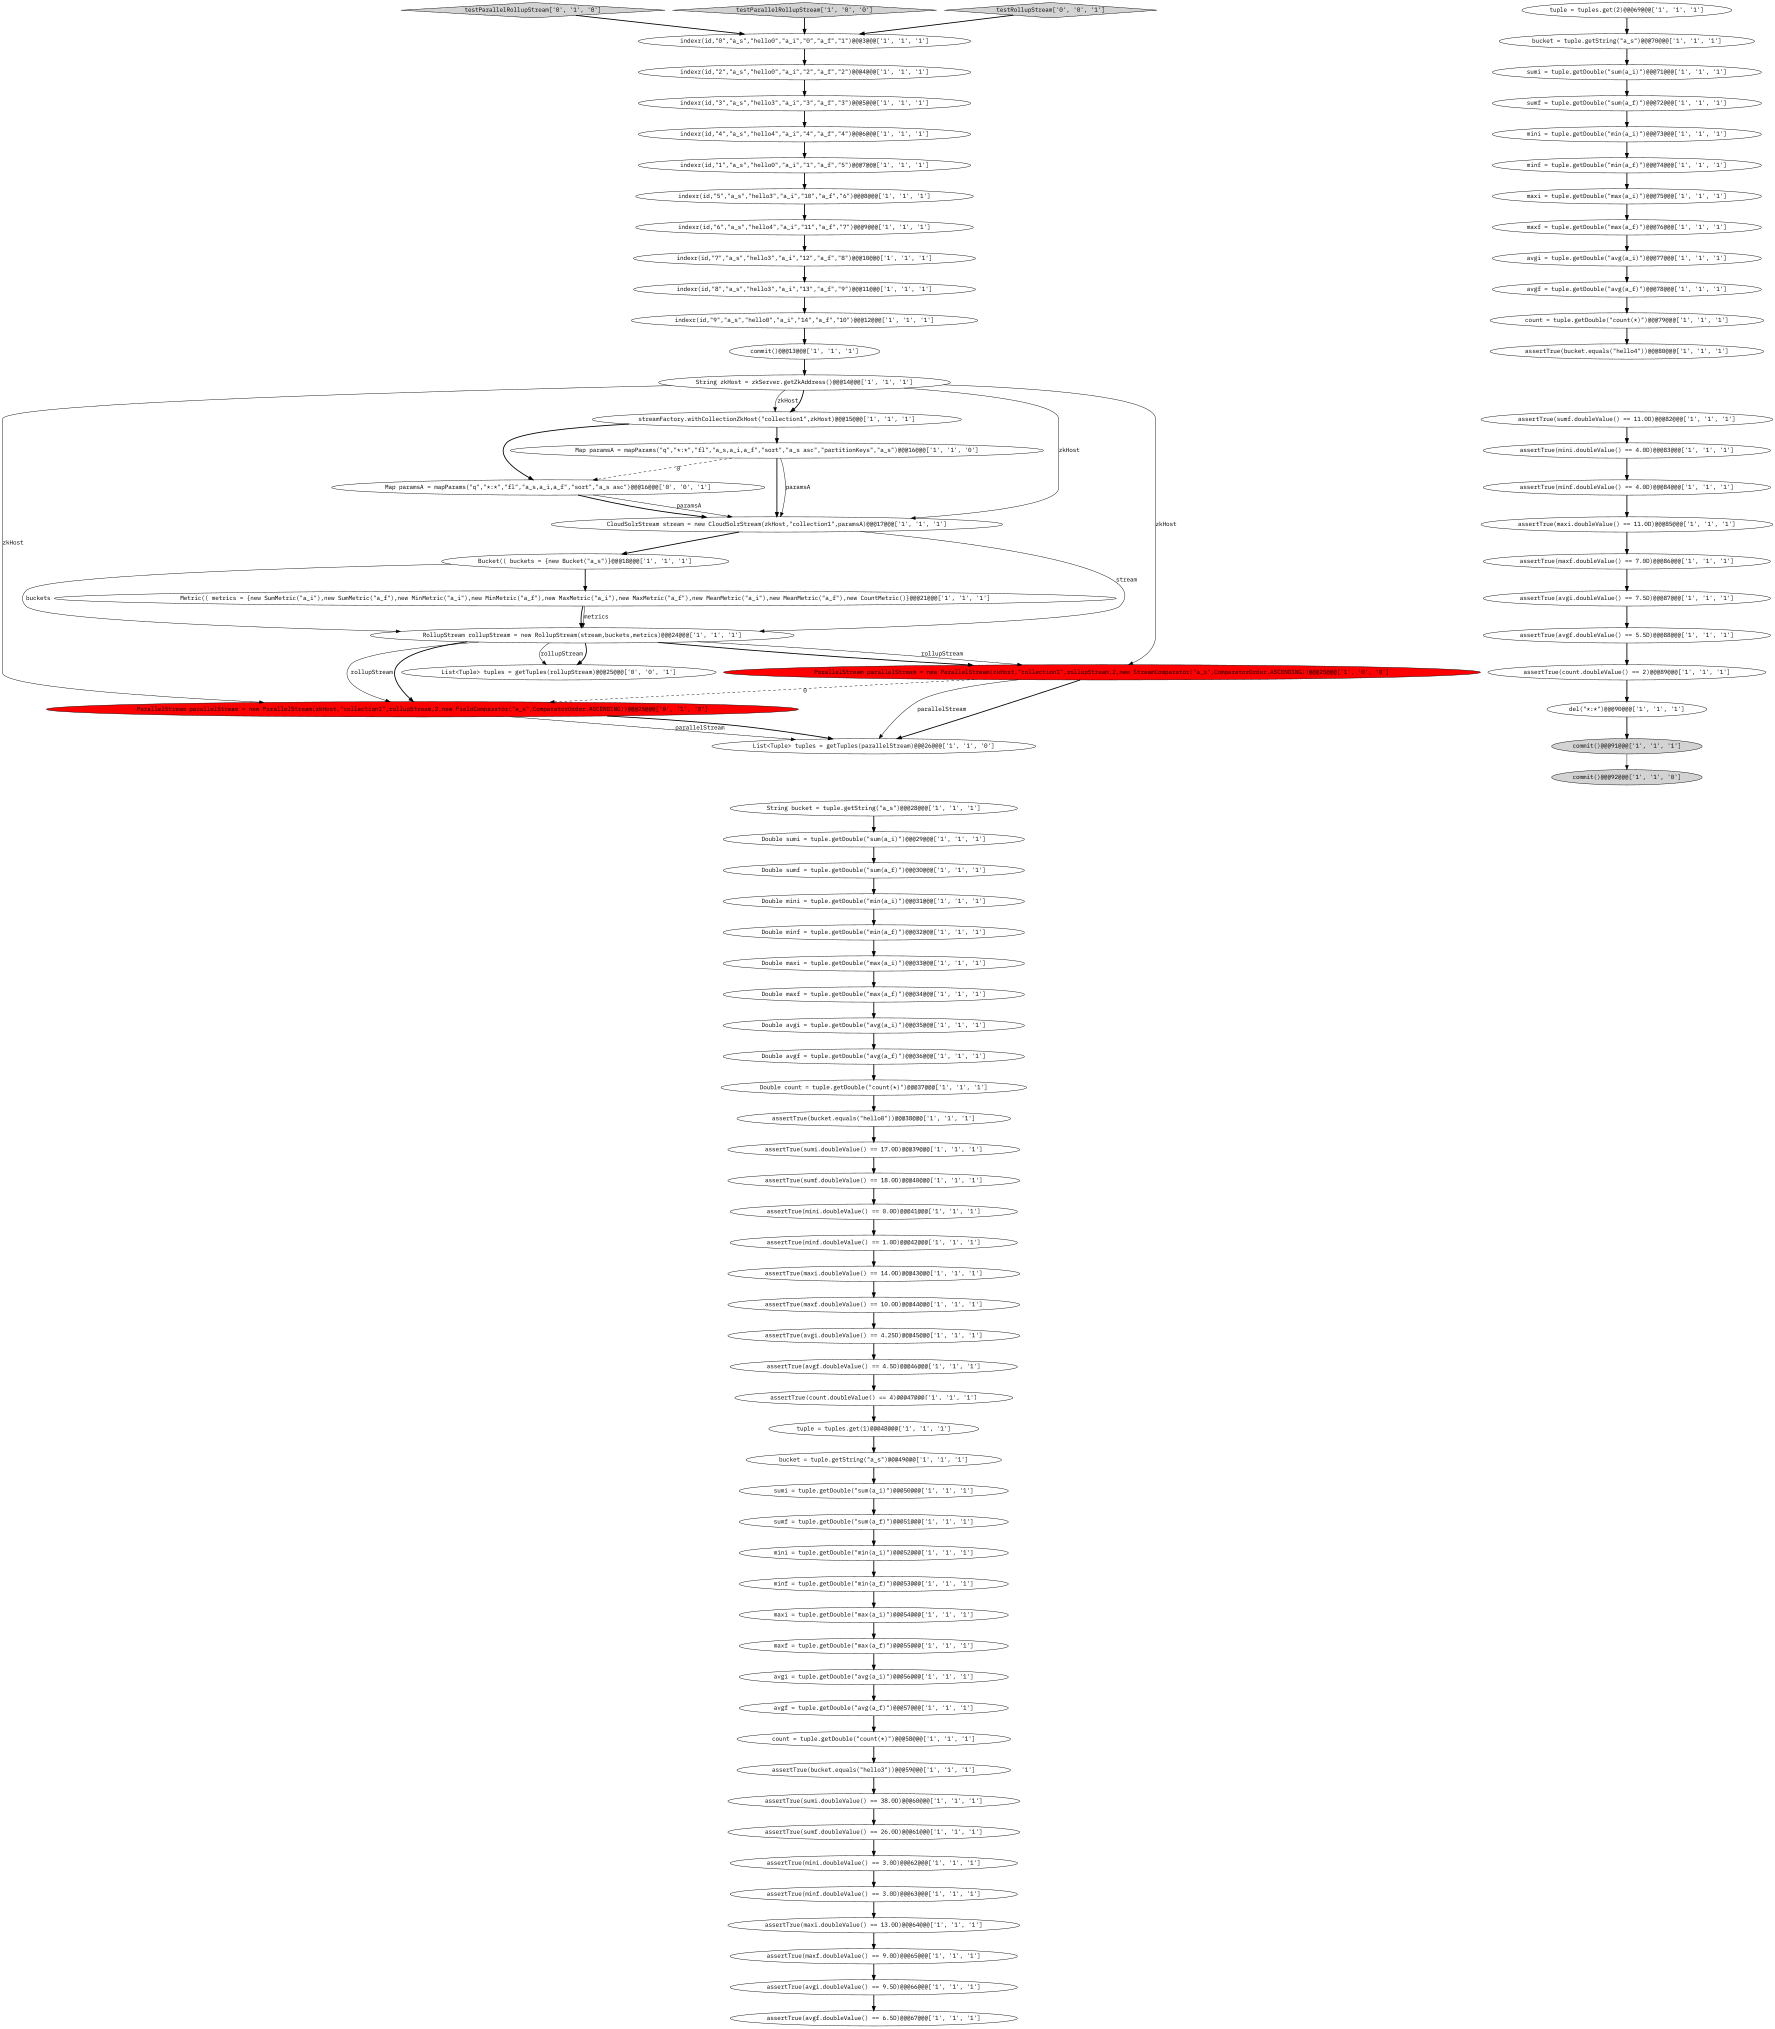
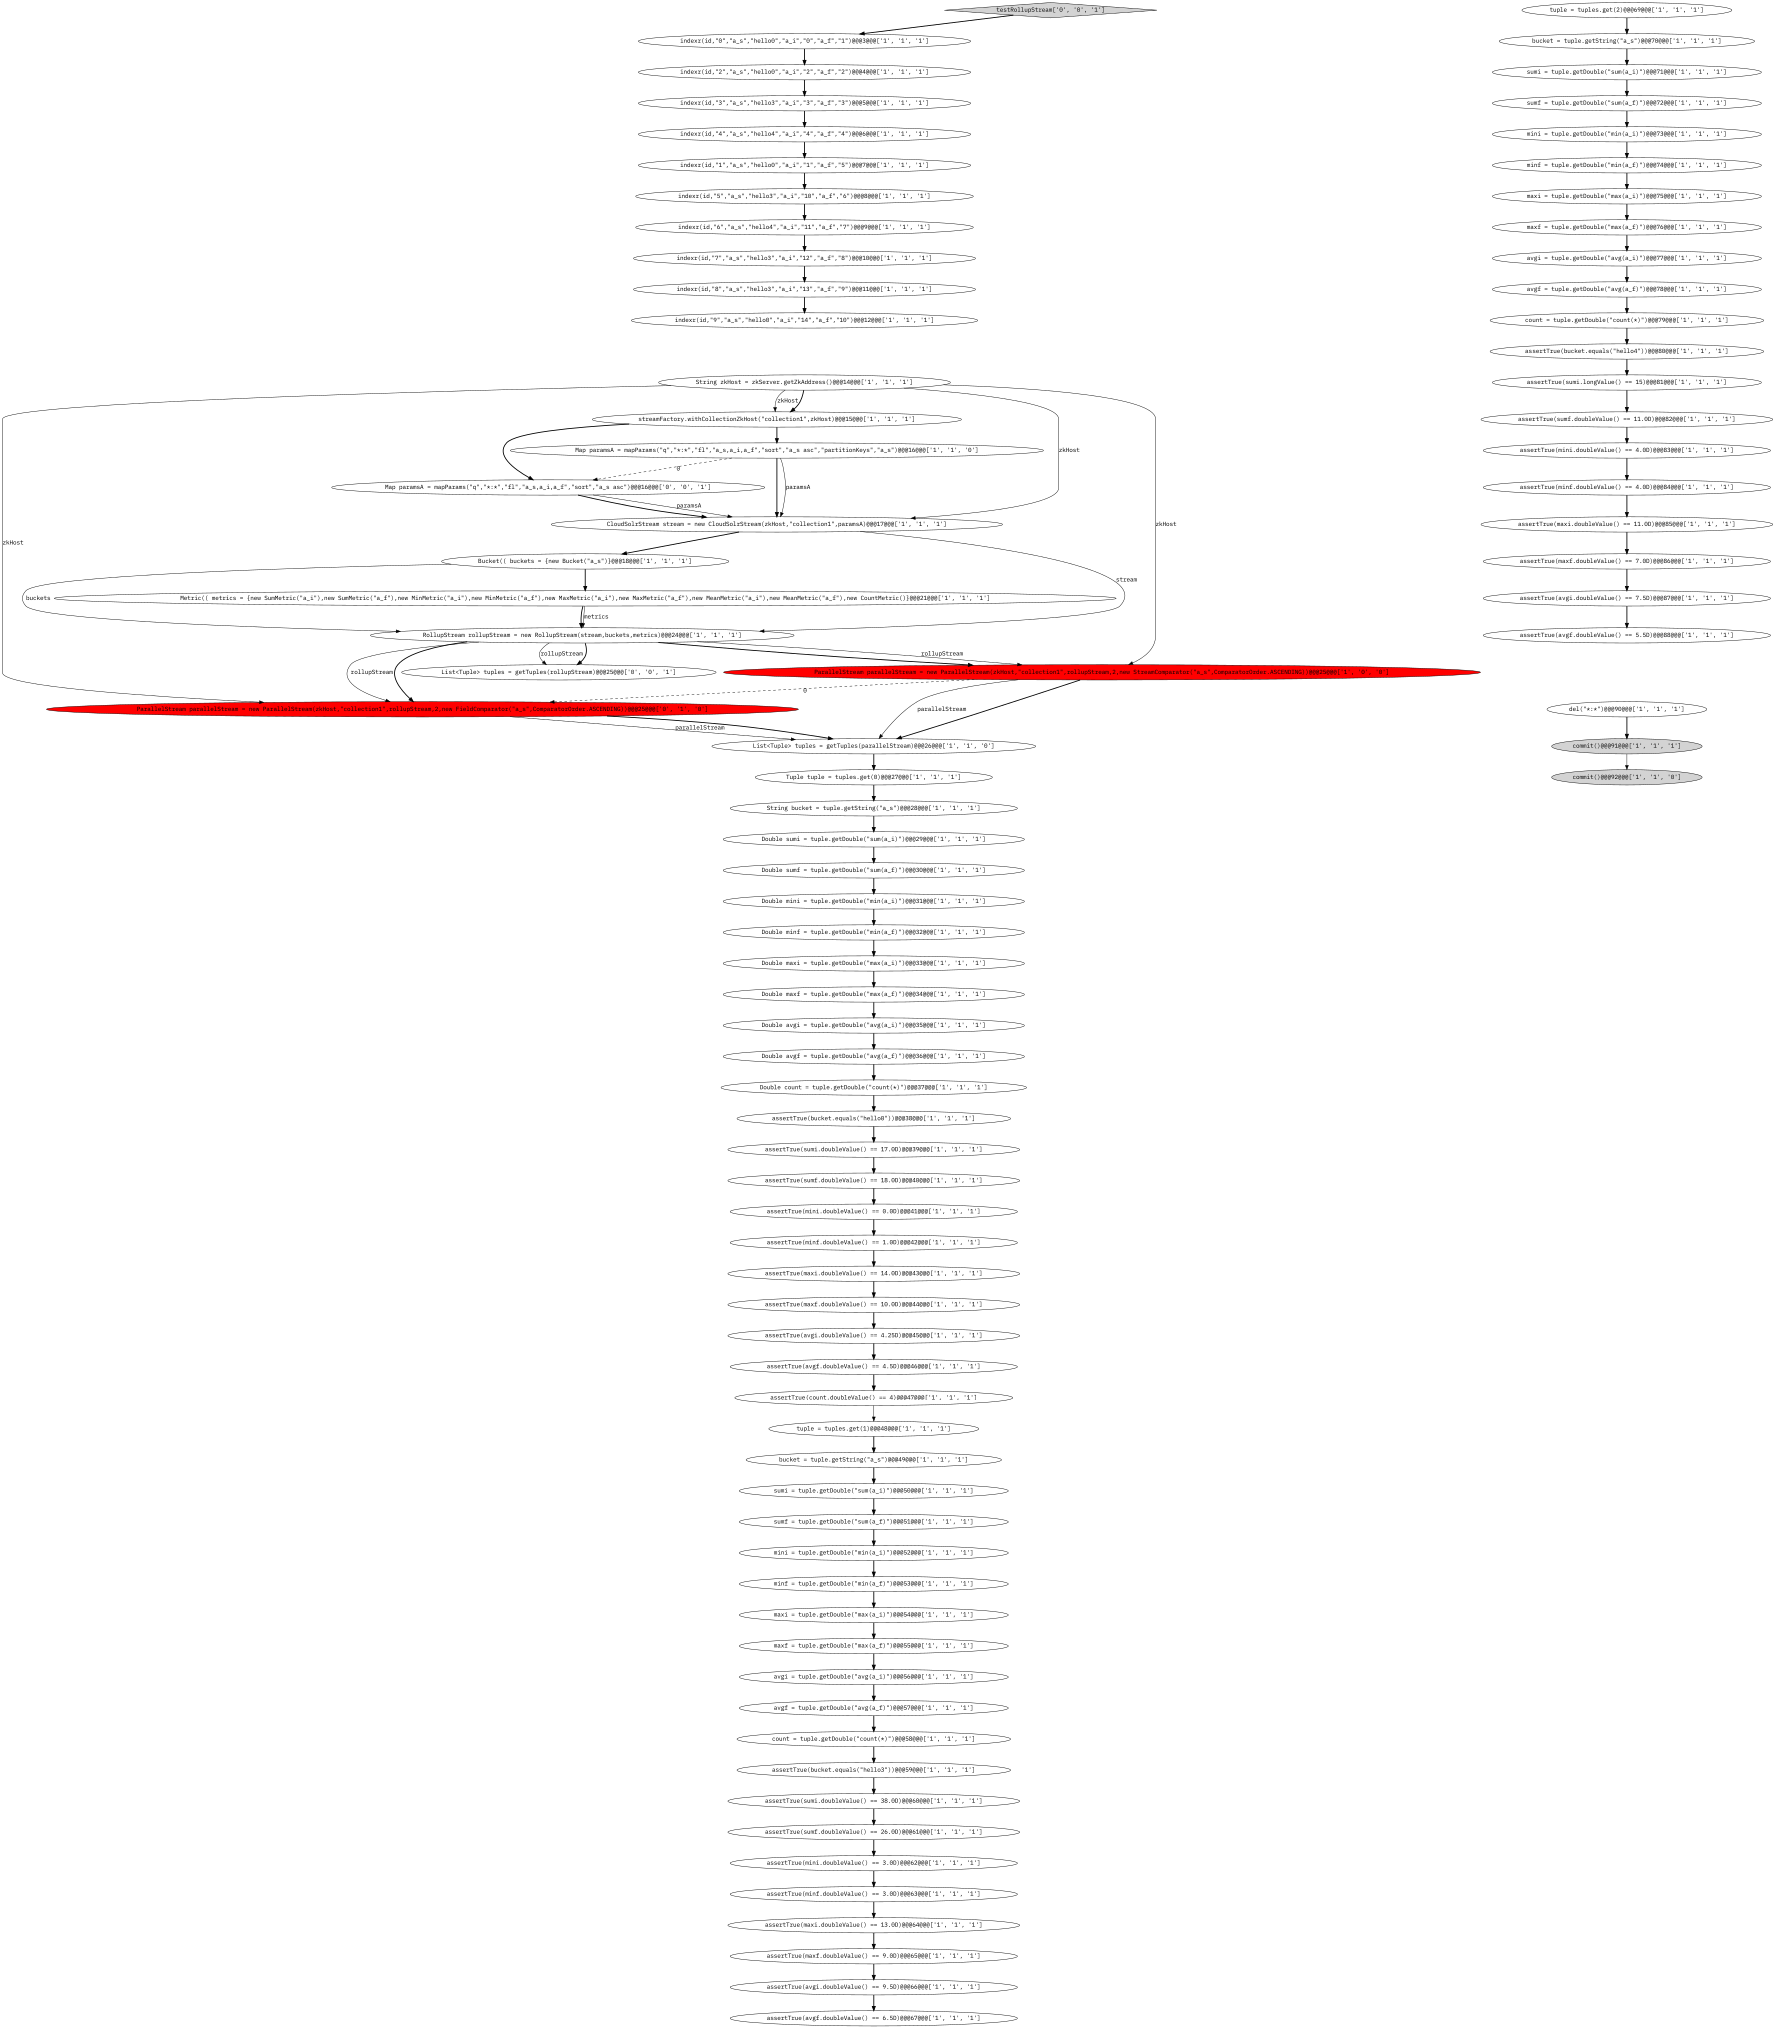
(533, 10) -> none
(805, 10) -> none
(805, 351) -> none
none -> (1627, 383)
(1627, 672) -> none
none -> (874, 777)
(874, 1411) -> (874, 1411)
